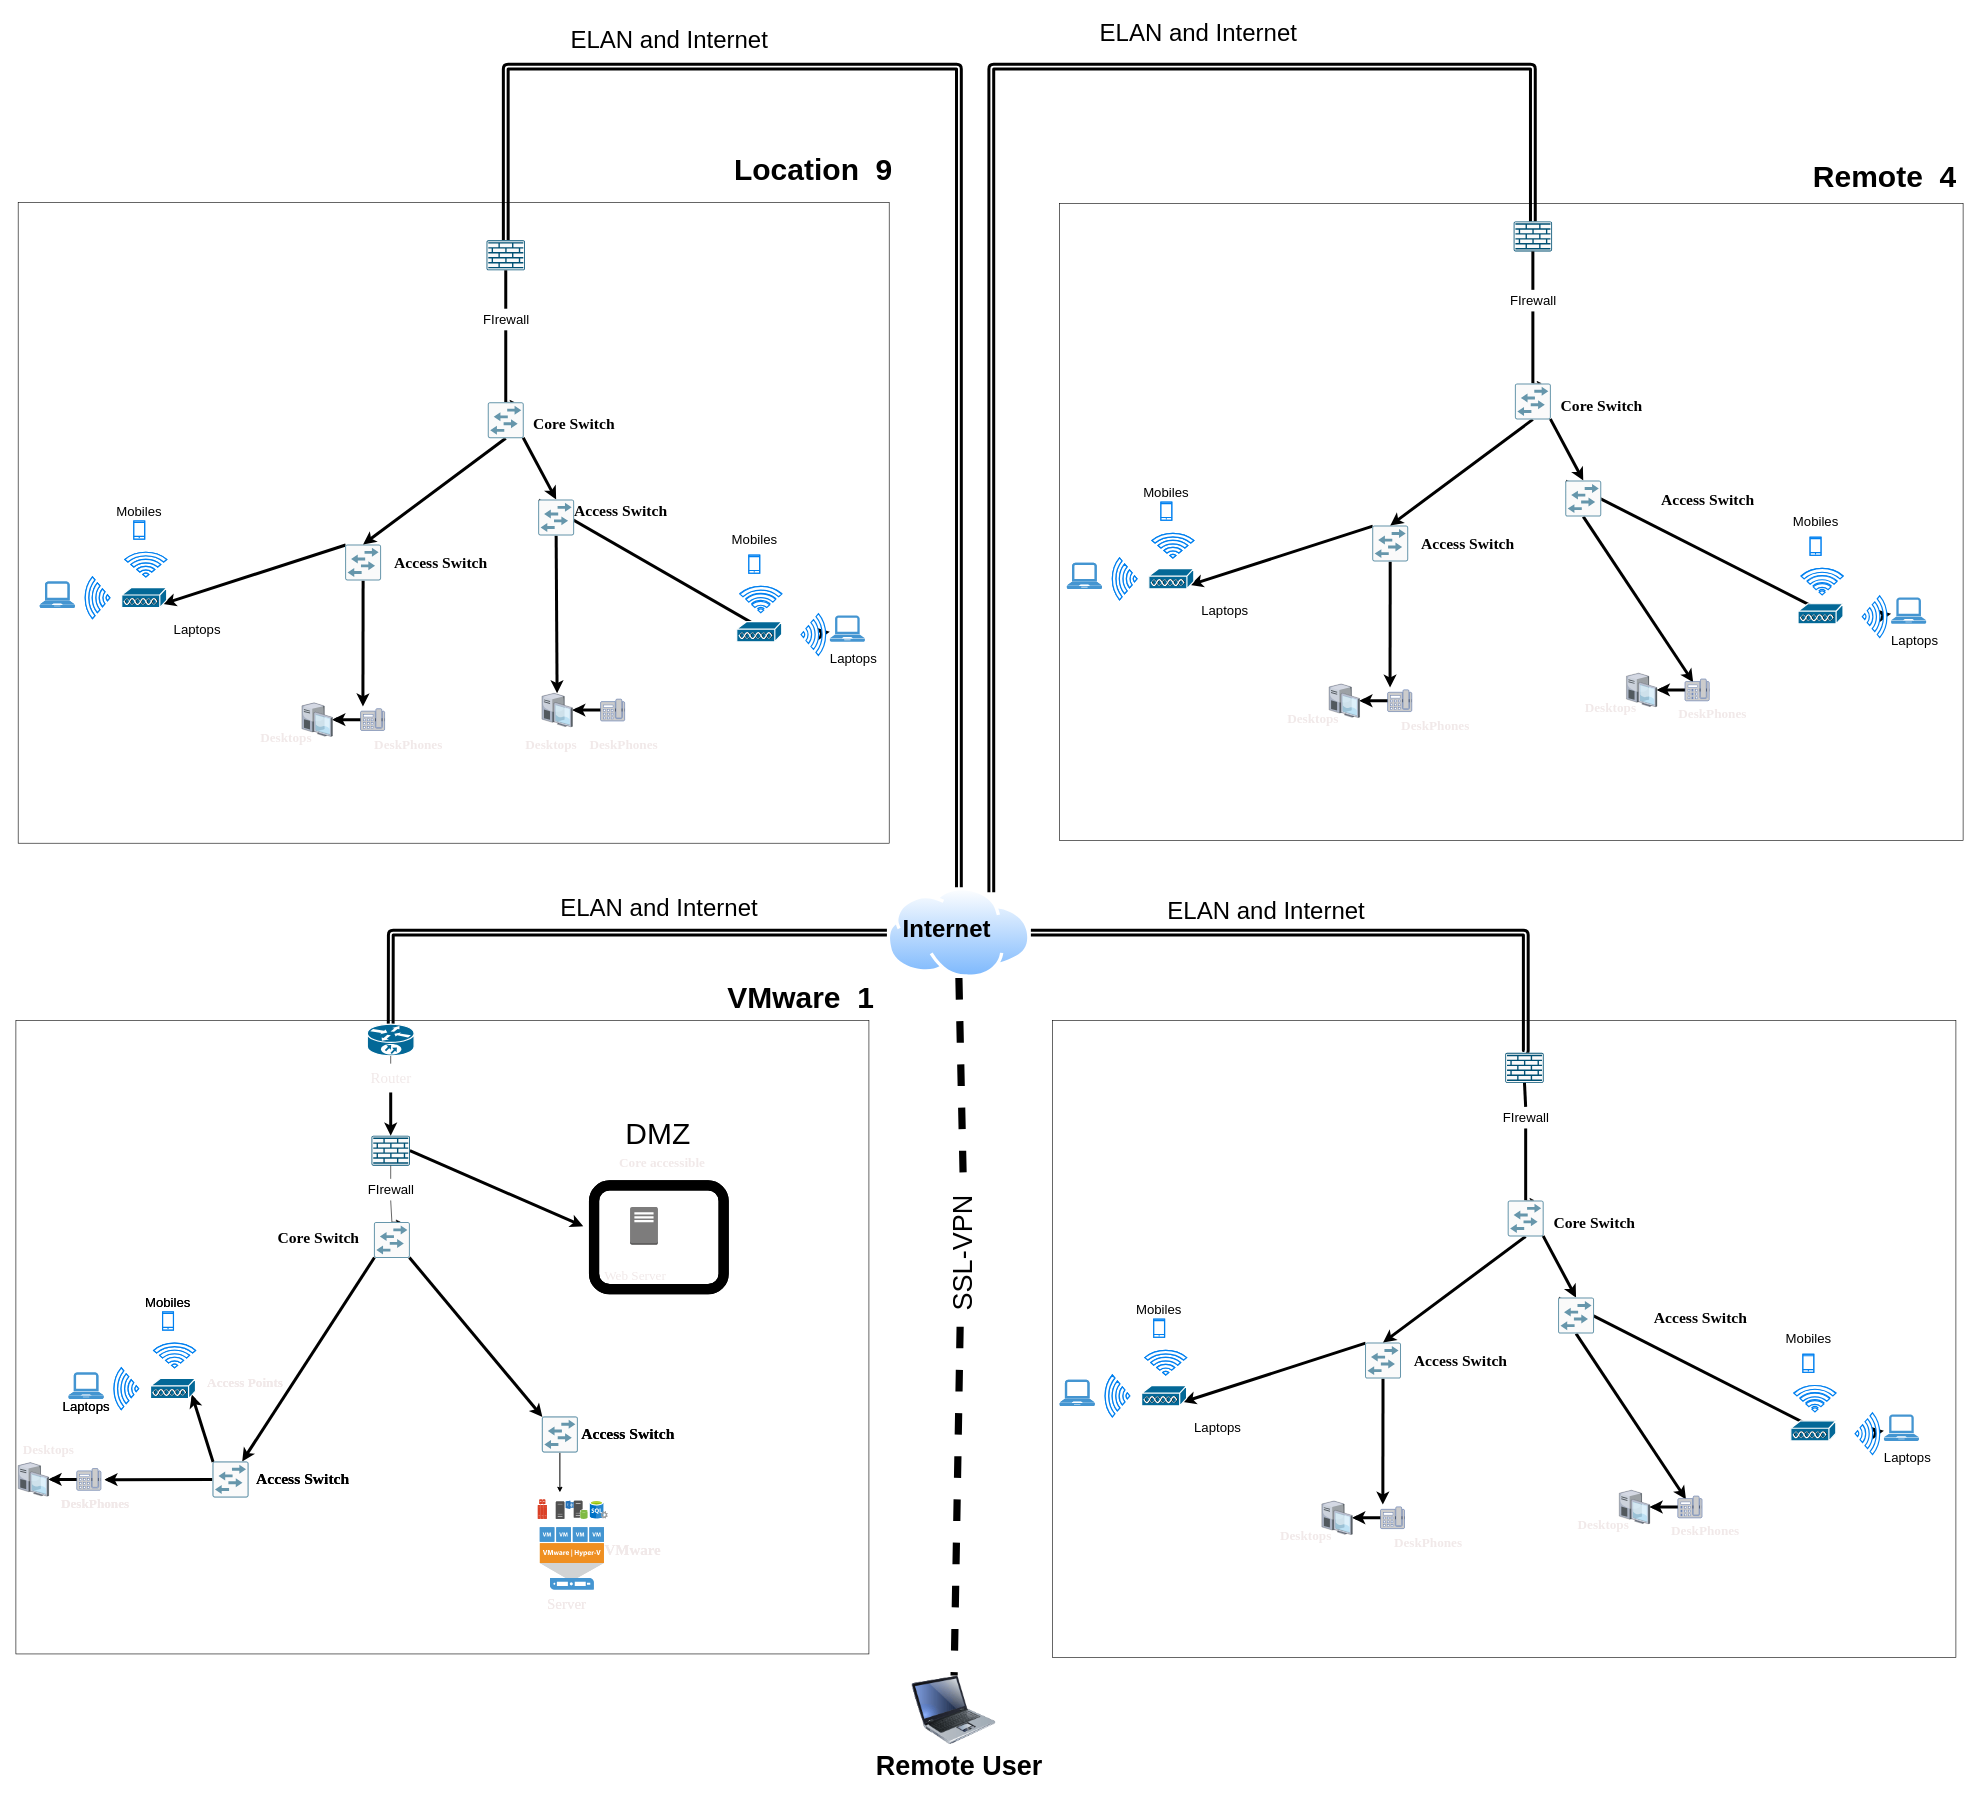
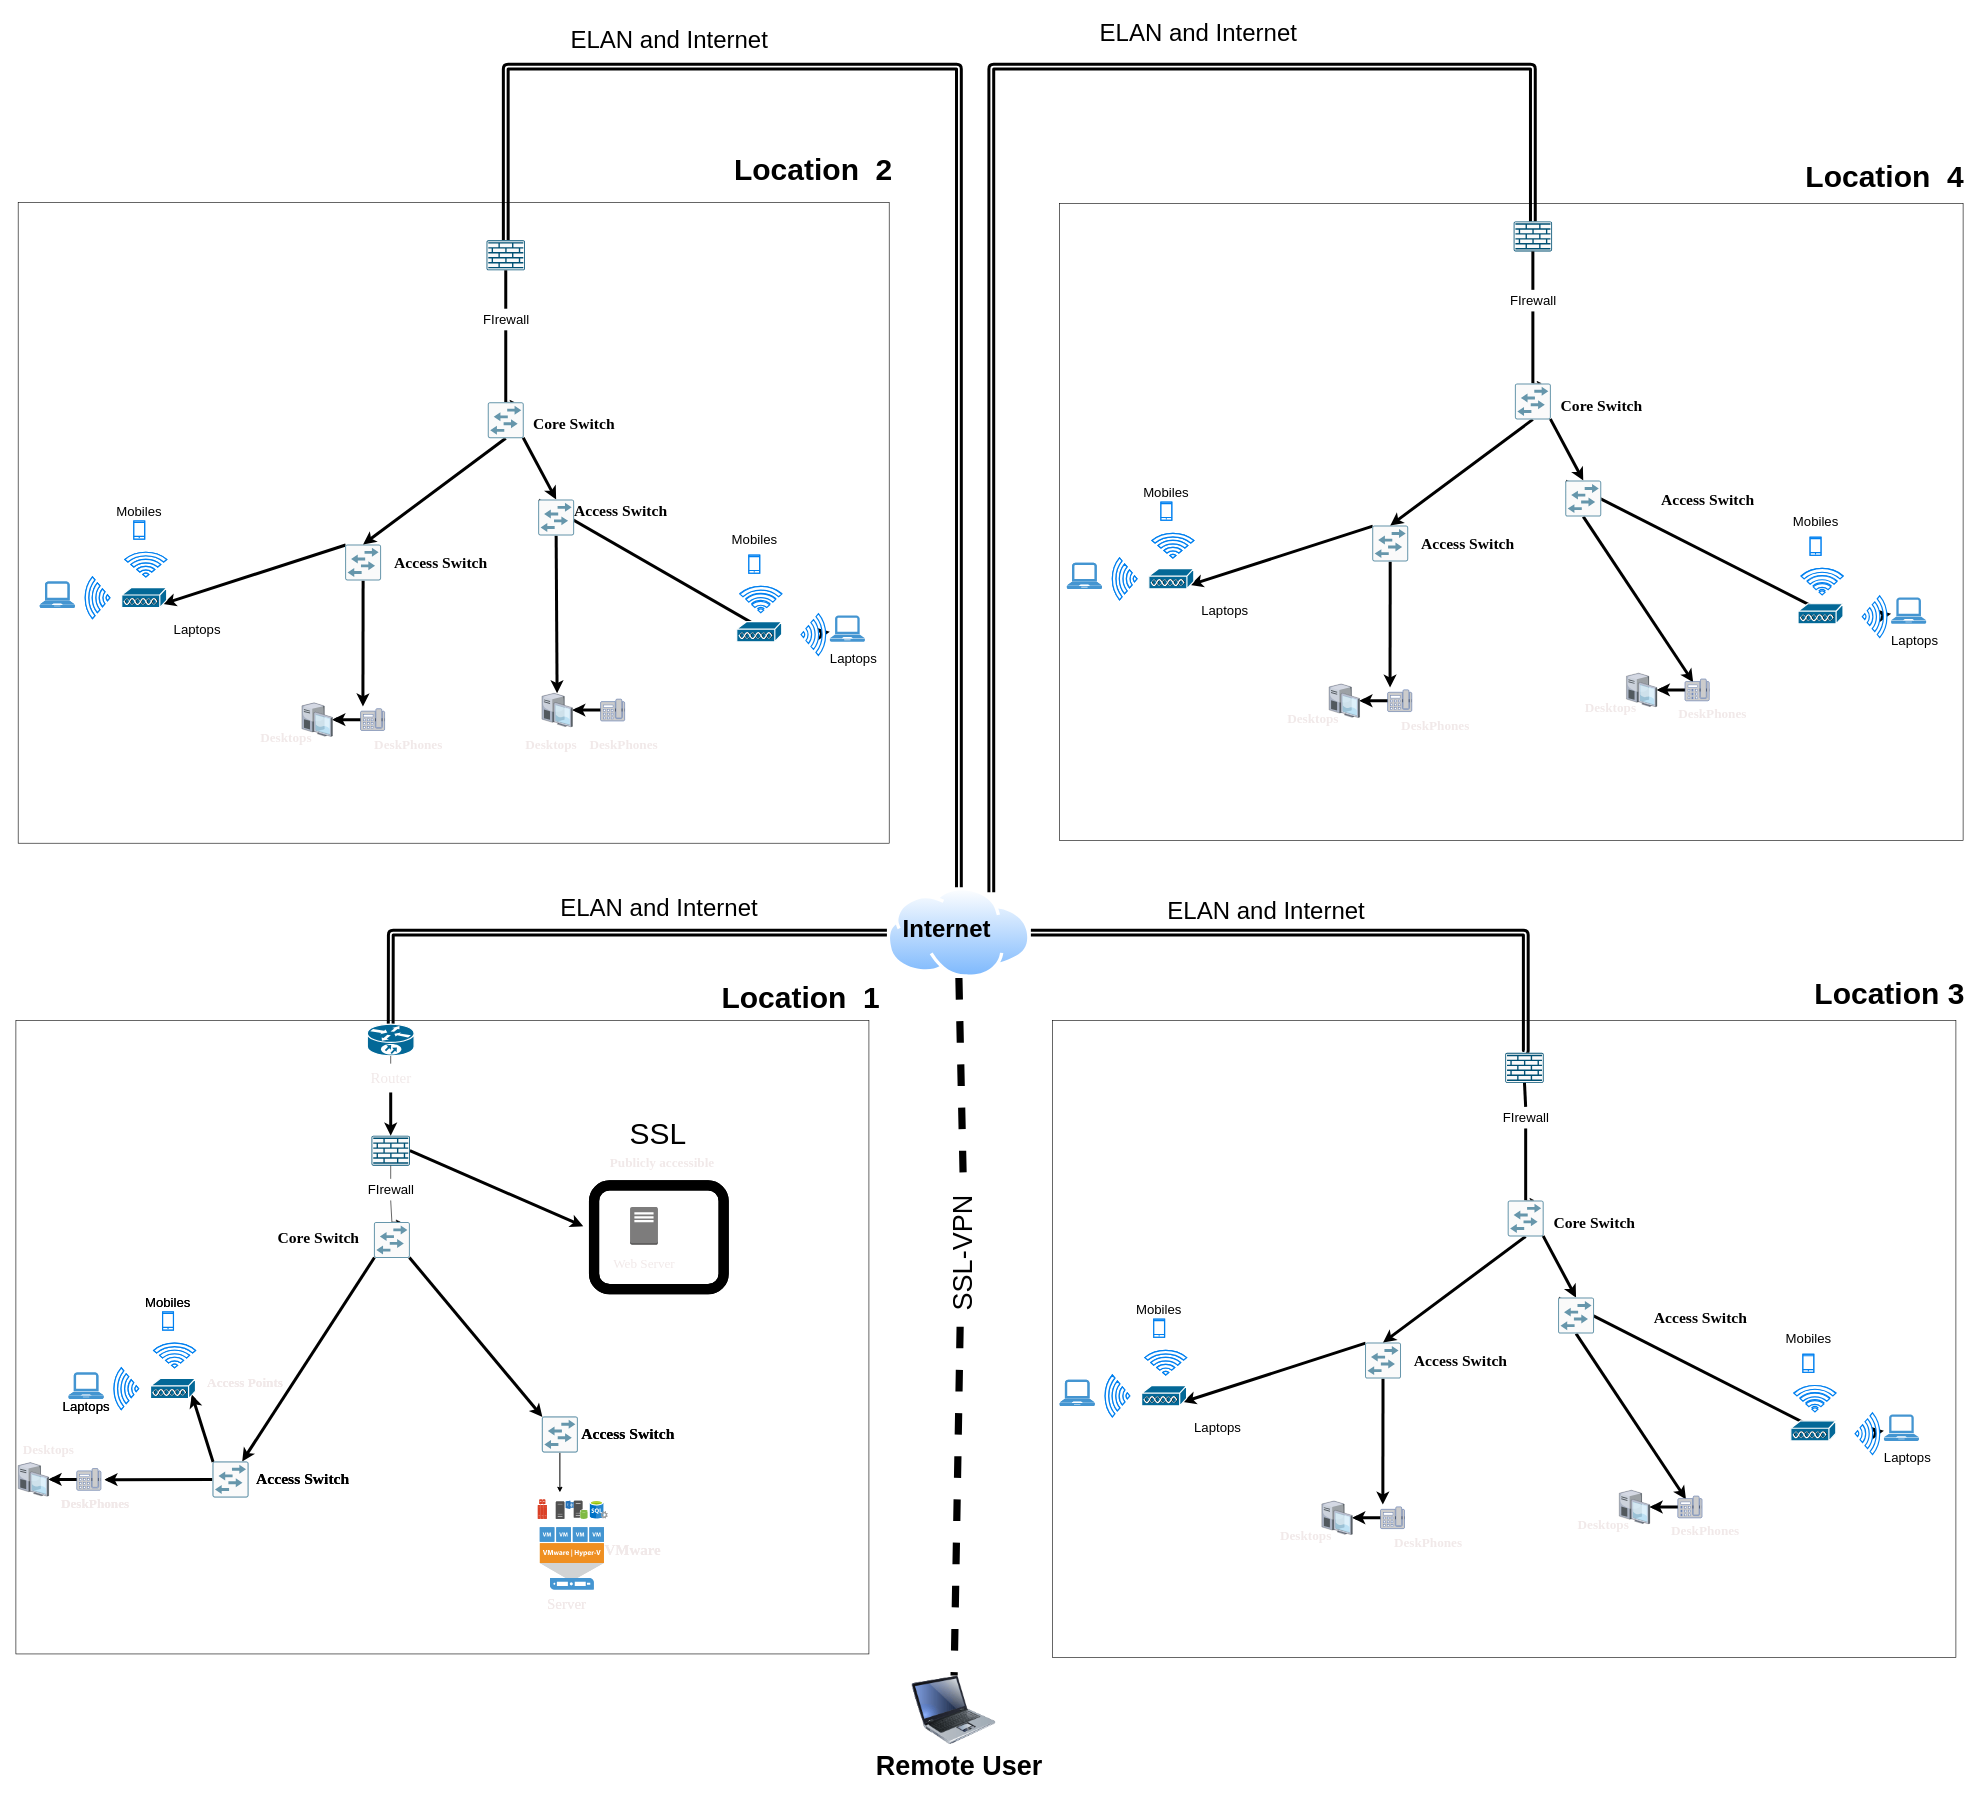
(814, 169) -> (814, 169)
(1885, 176) -> (1885, 176)
none -> (1890, 993)
(801, 997) -> (801, 997)
(662, 1134) -> (662, 1134)
(662, 1163) -> (662, 1163)
(635, 1276) -> (644, 1264)
